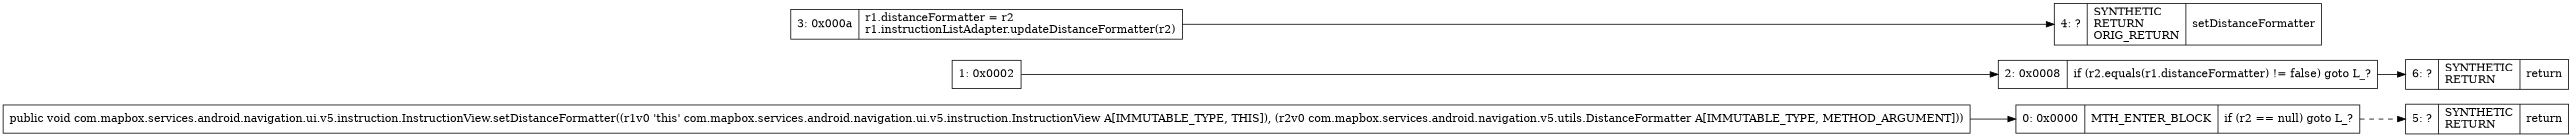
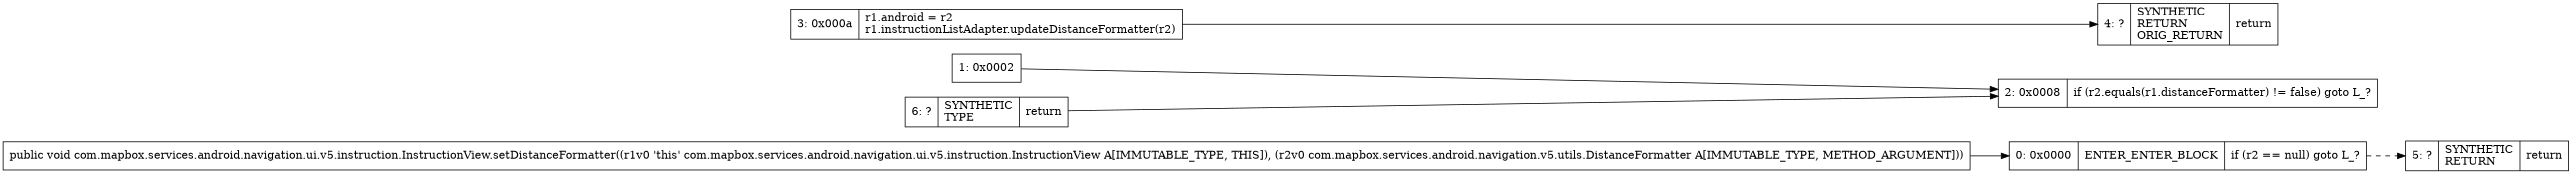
(940, 18) -> (909, 18)
(2254, 24) -> (2254, 24)
(2387, 74) -> (1529, 104)
(2470, 80) -> (960, 118)
(2151, 119) -> (2151, 155)
